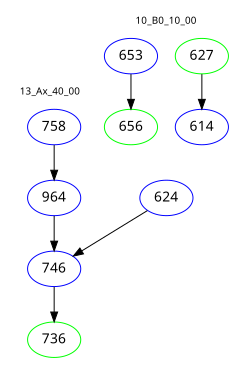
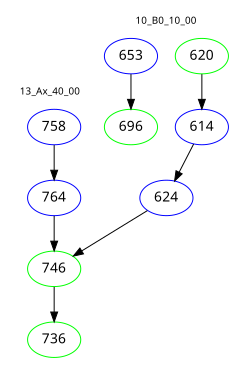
(202, 56) -> (202, 56)
(131, 127) -> (131, 127)
none -> (186, 158)
(54, 198) -> (54, 198)
(54, 269) -> (54, 269)
